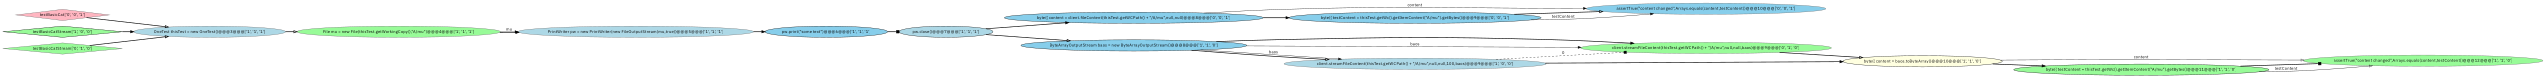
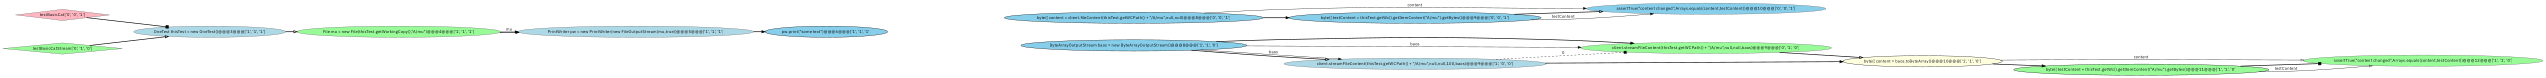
(126, 22) -> (126, 22)
(63, 32) -> none
(946, 32) -> none
